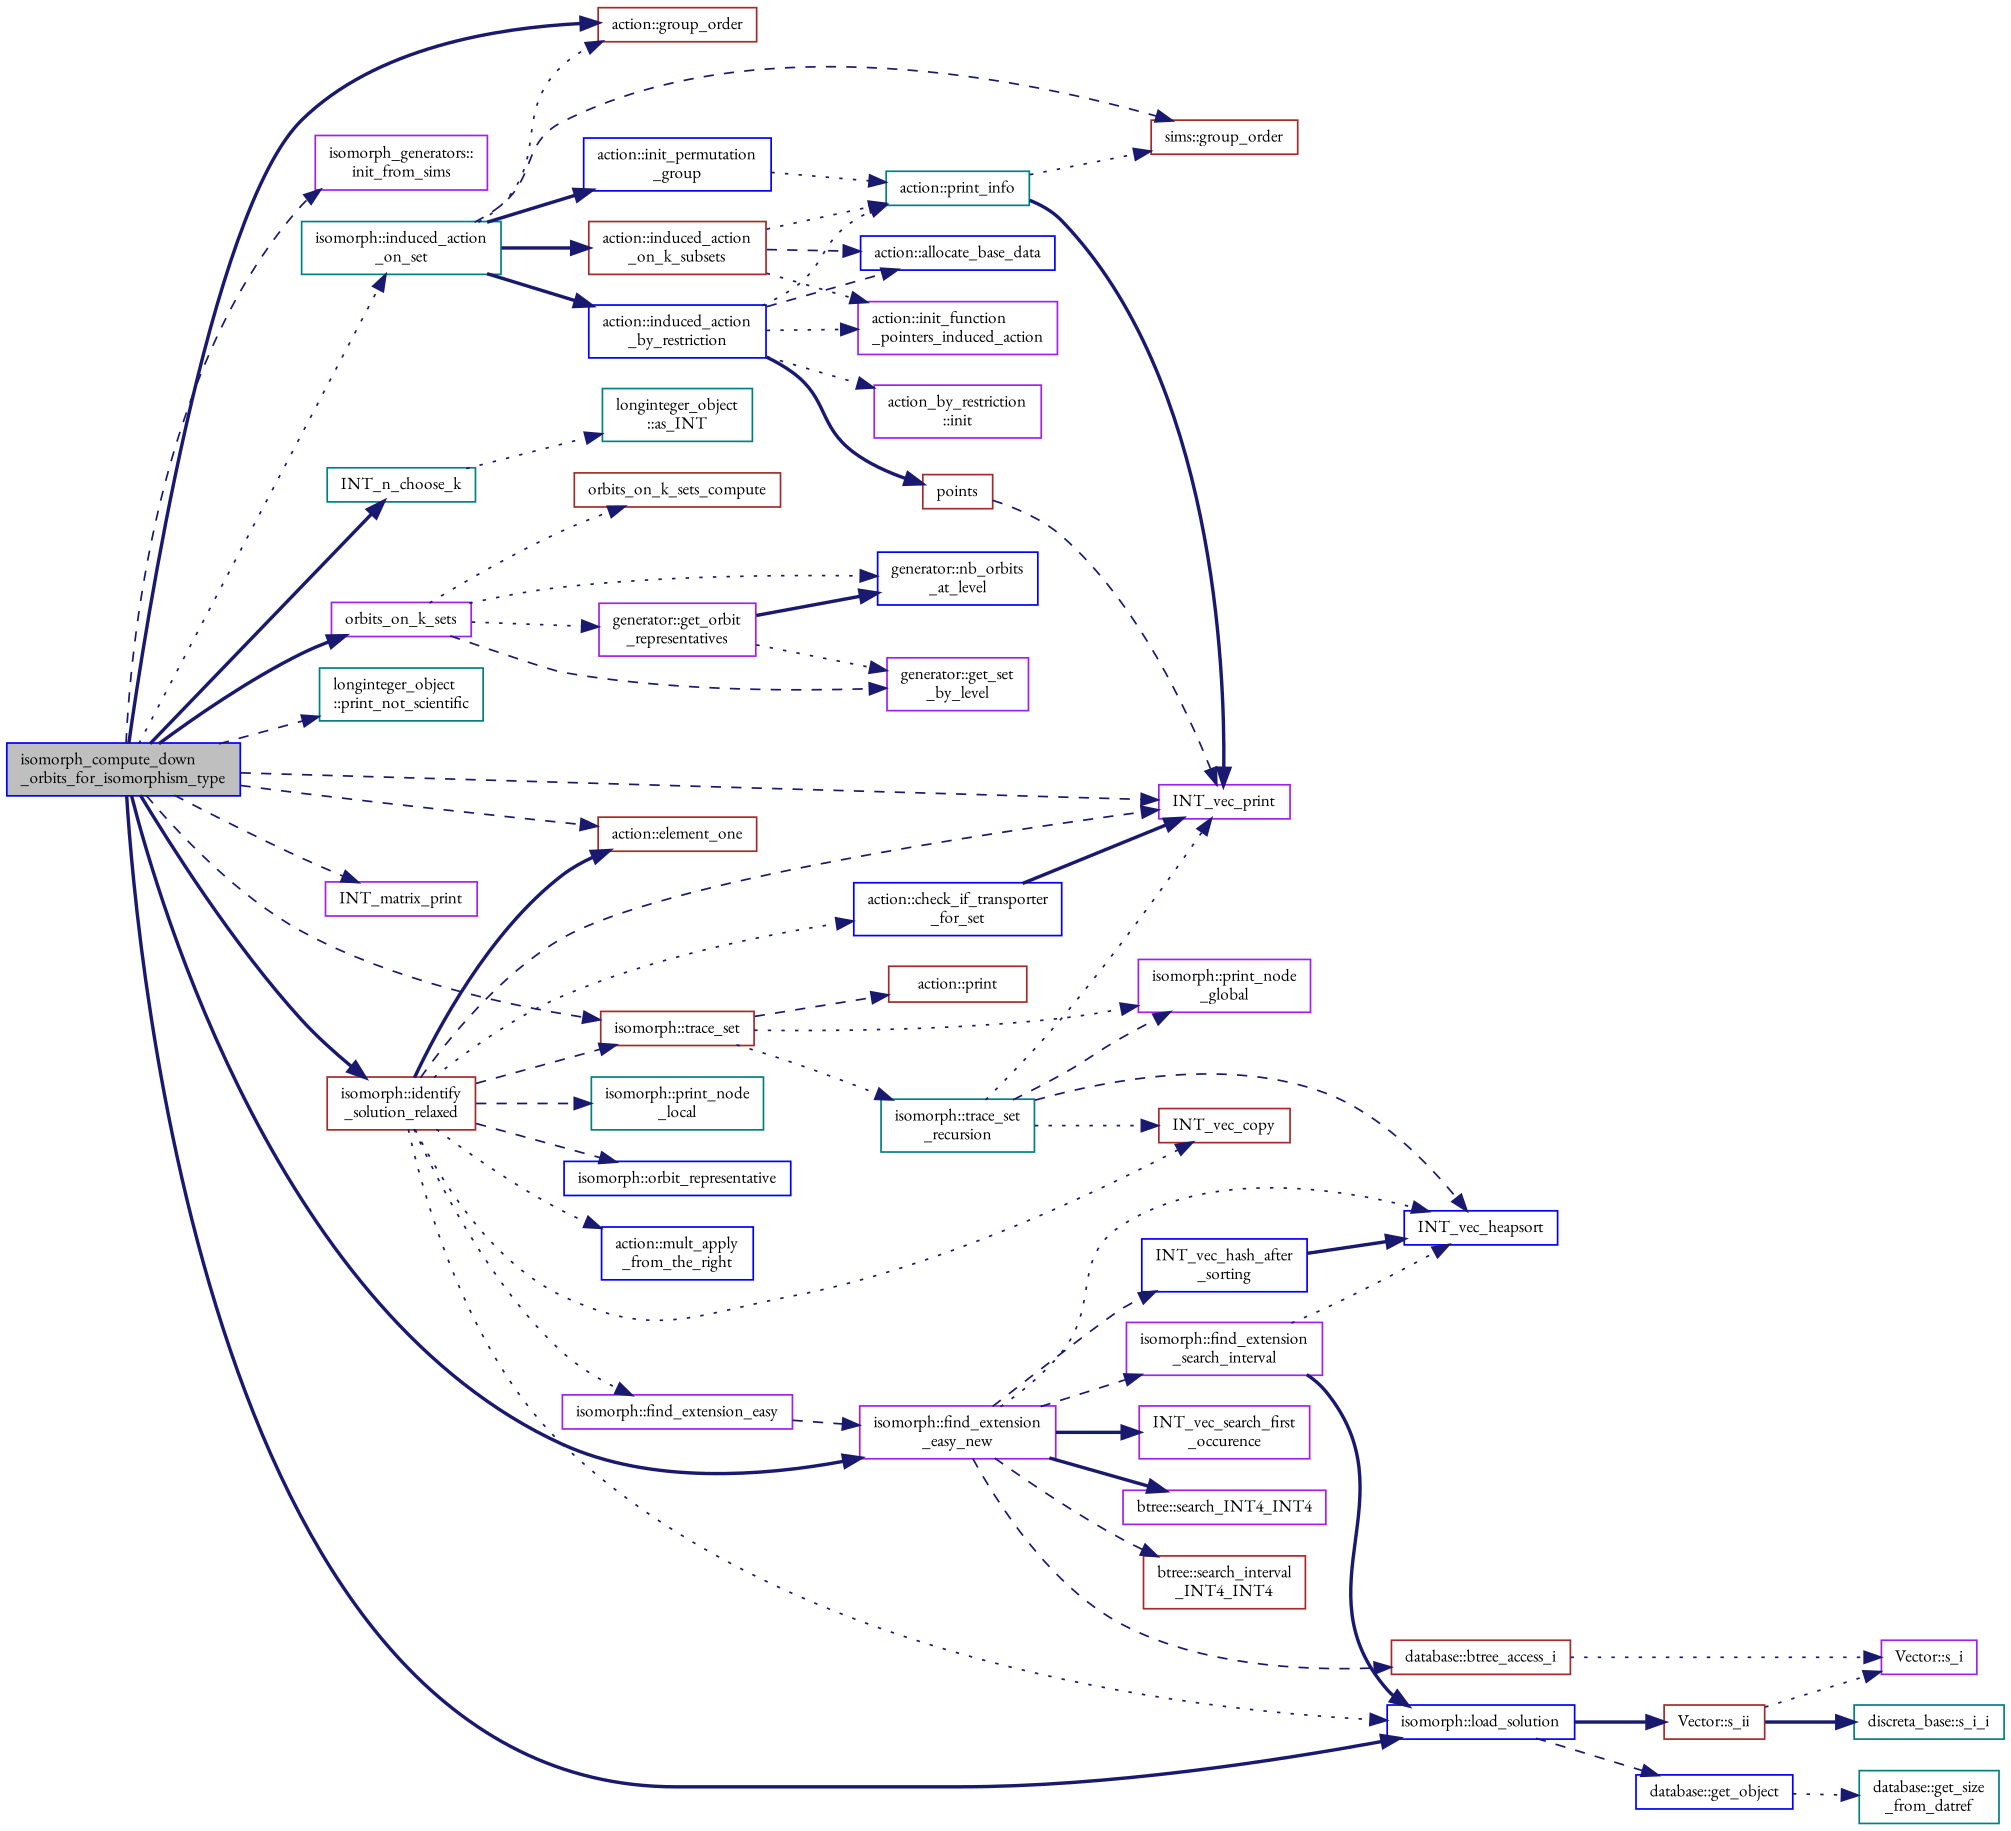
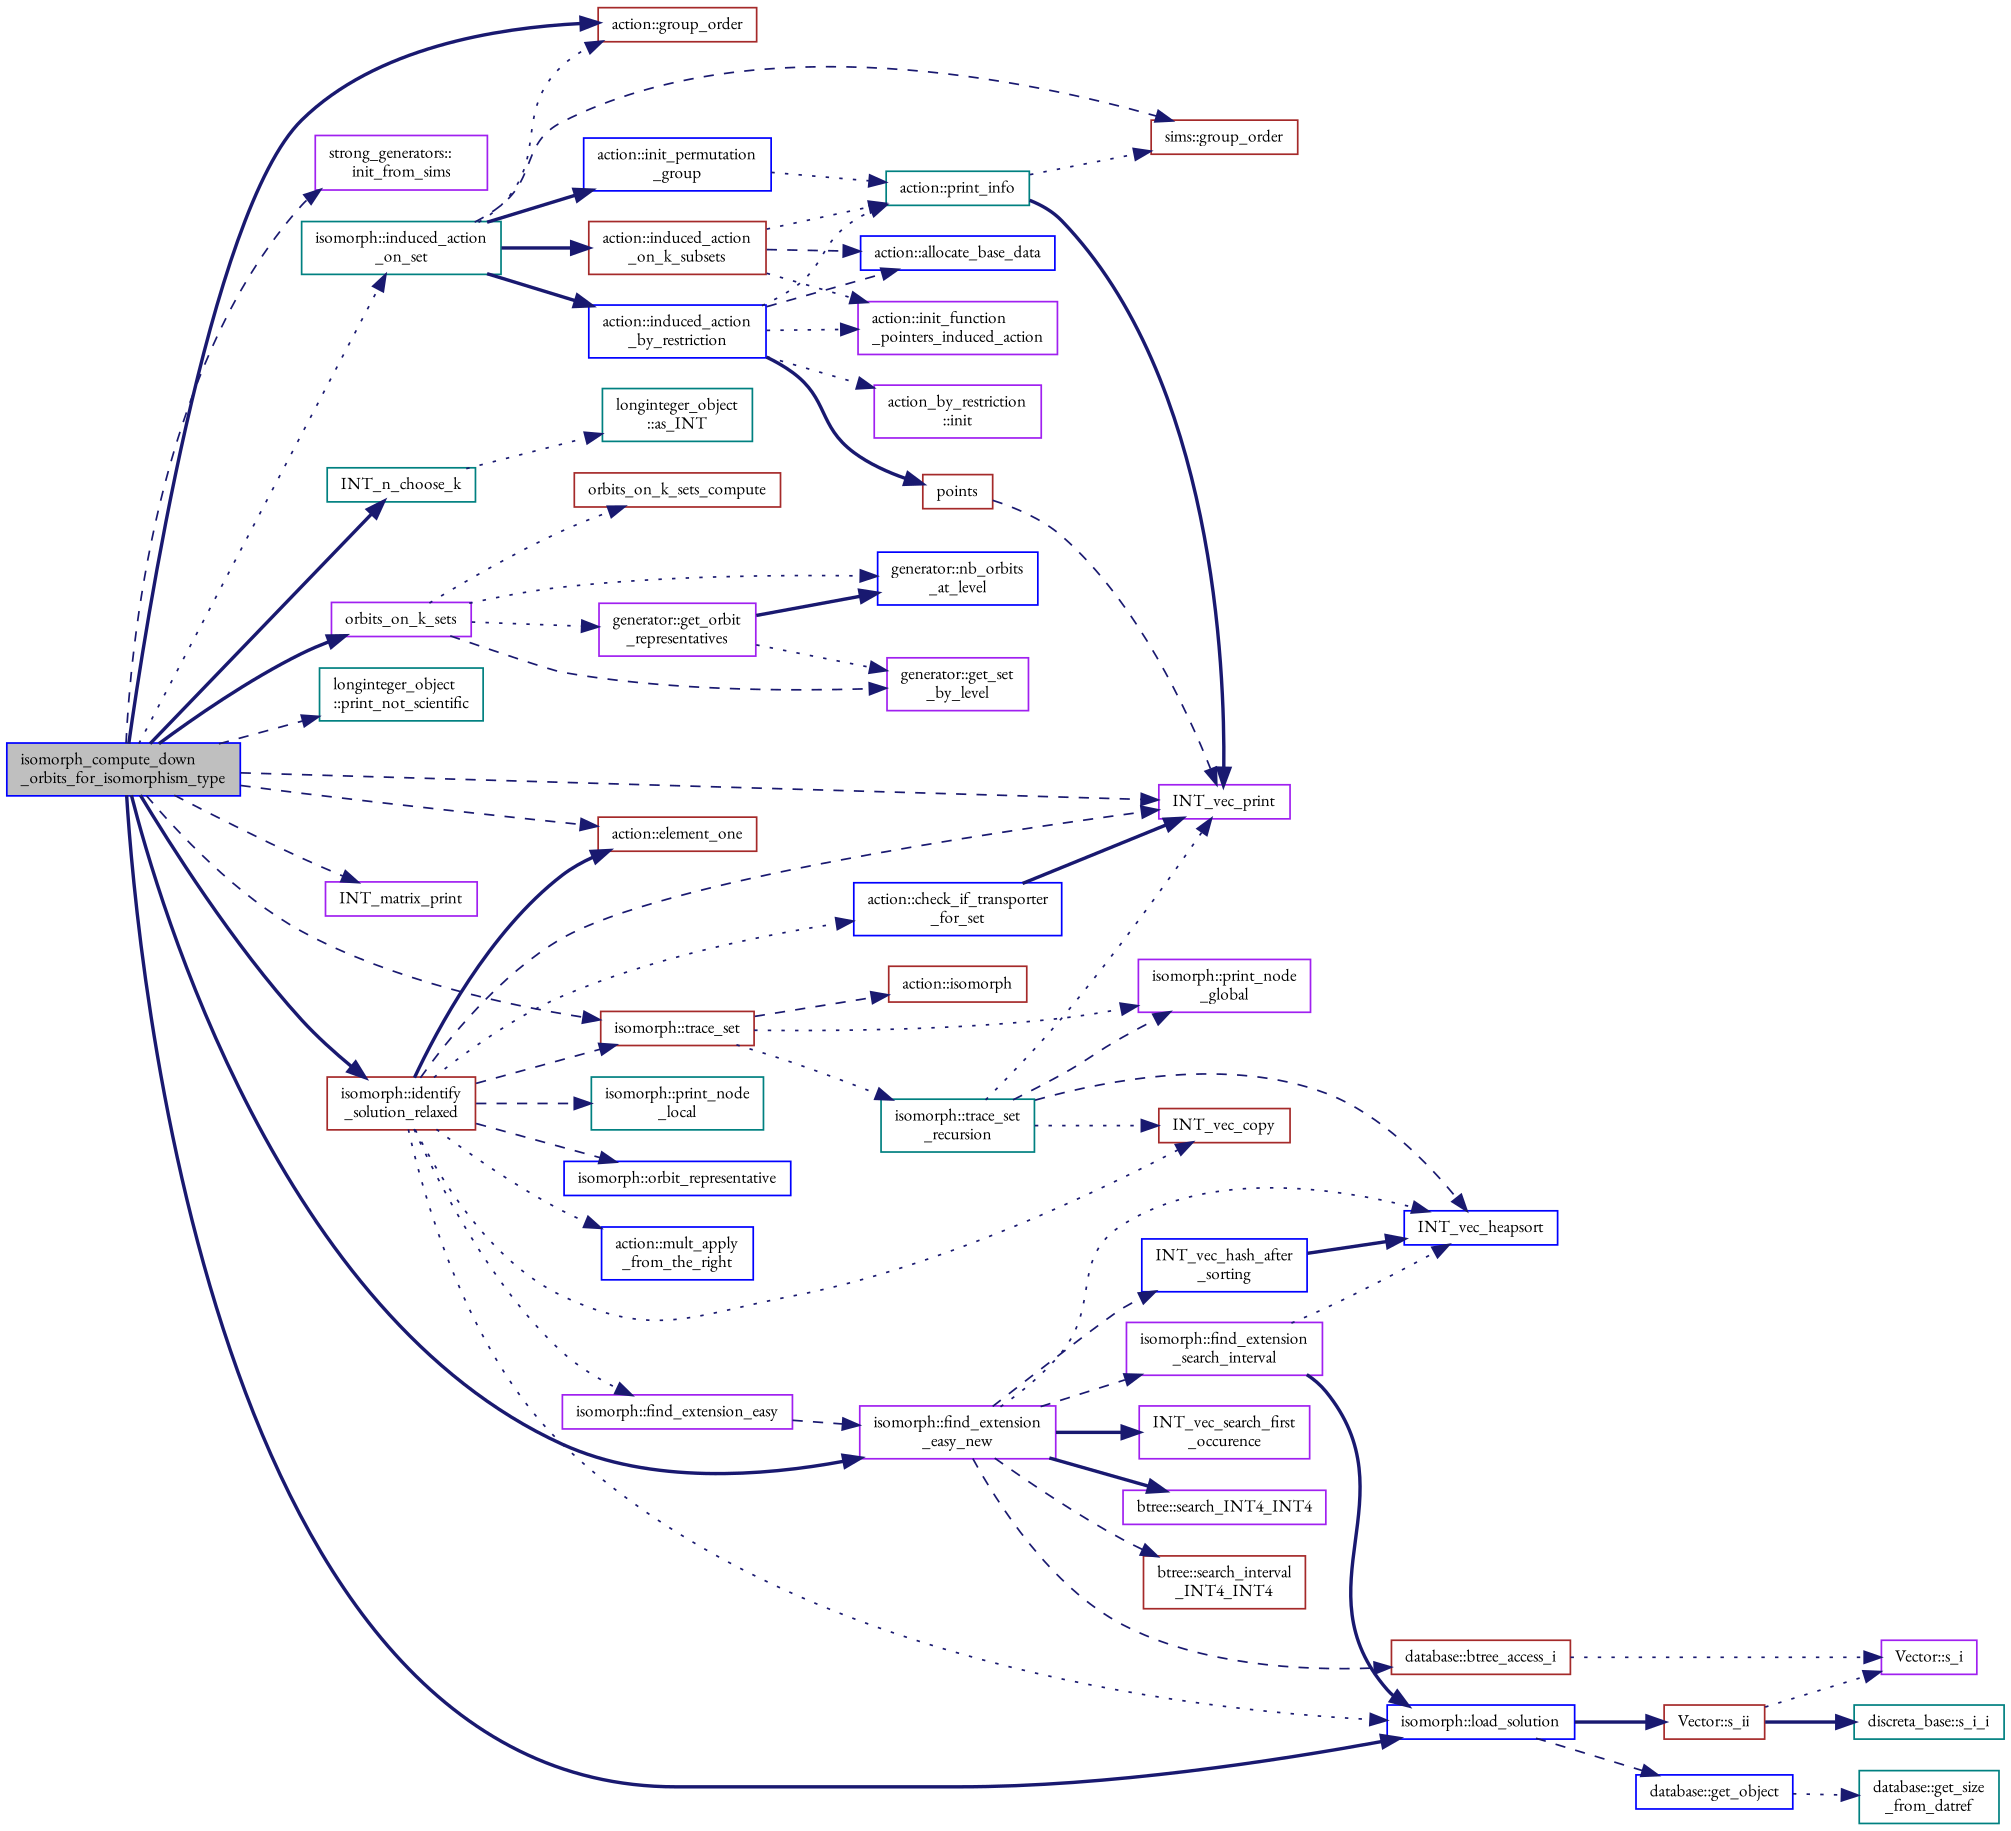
(401, 163) -> (401, 163)
(958, 984) -> (958, 984)
